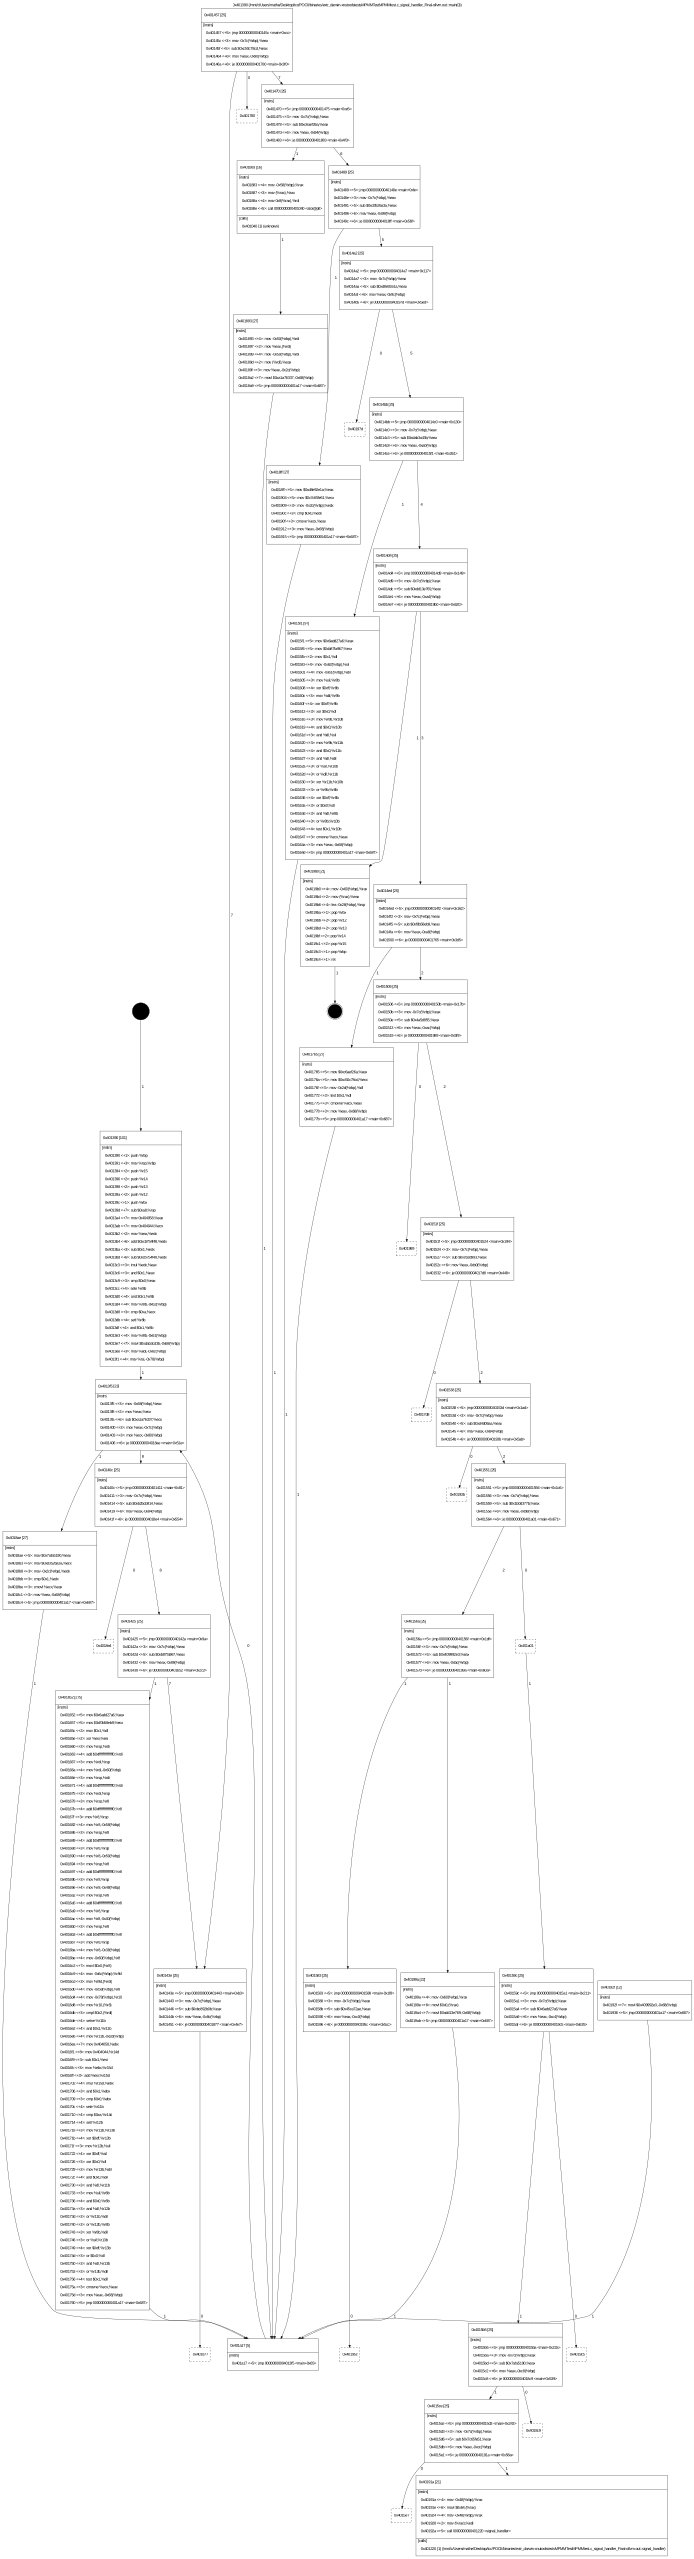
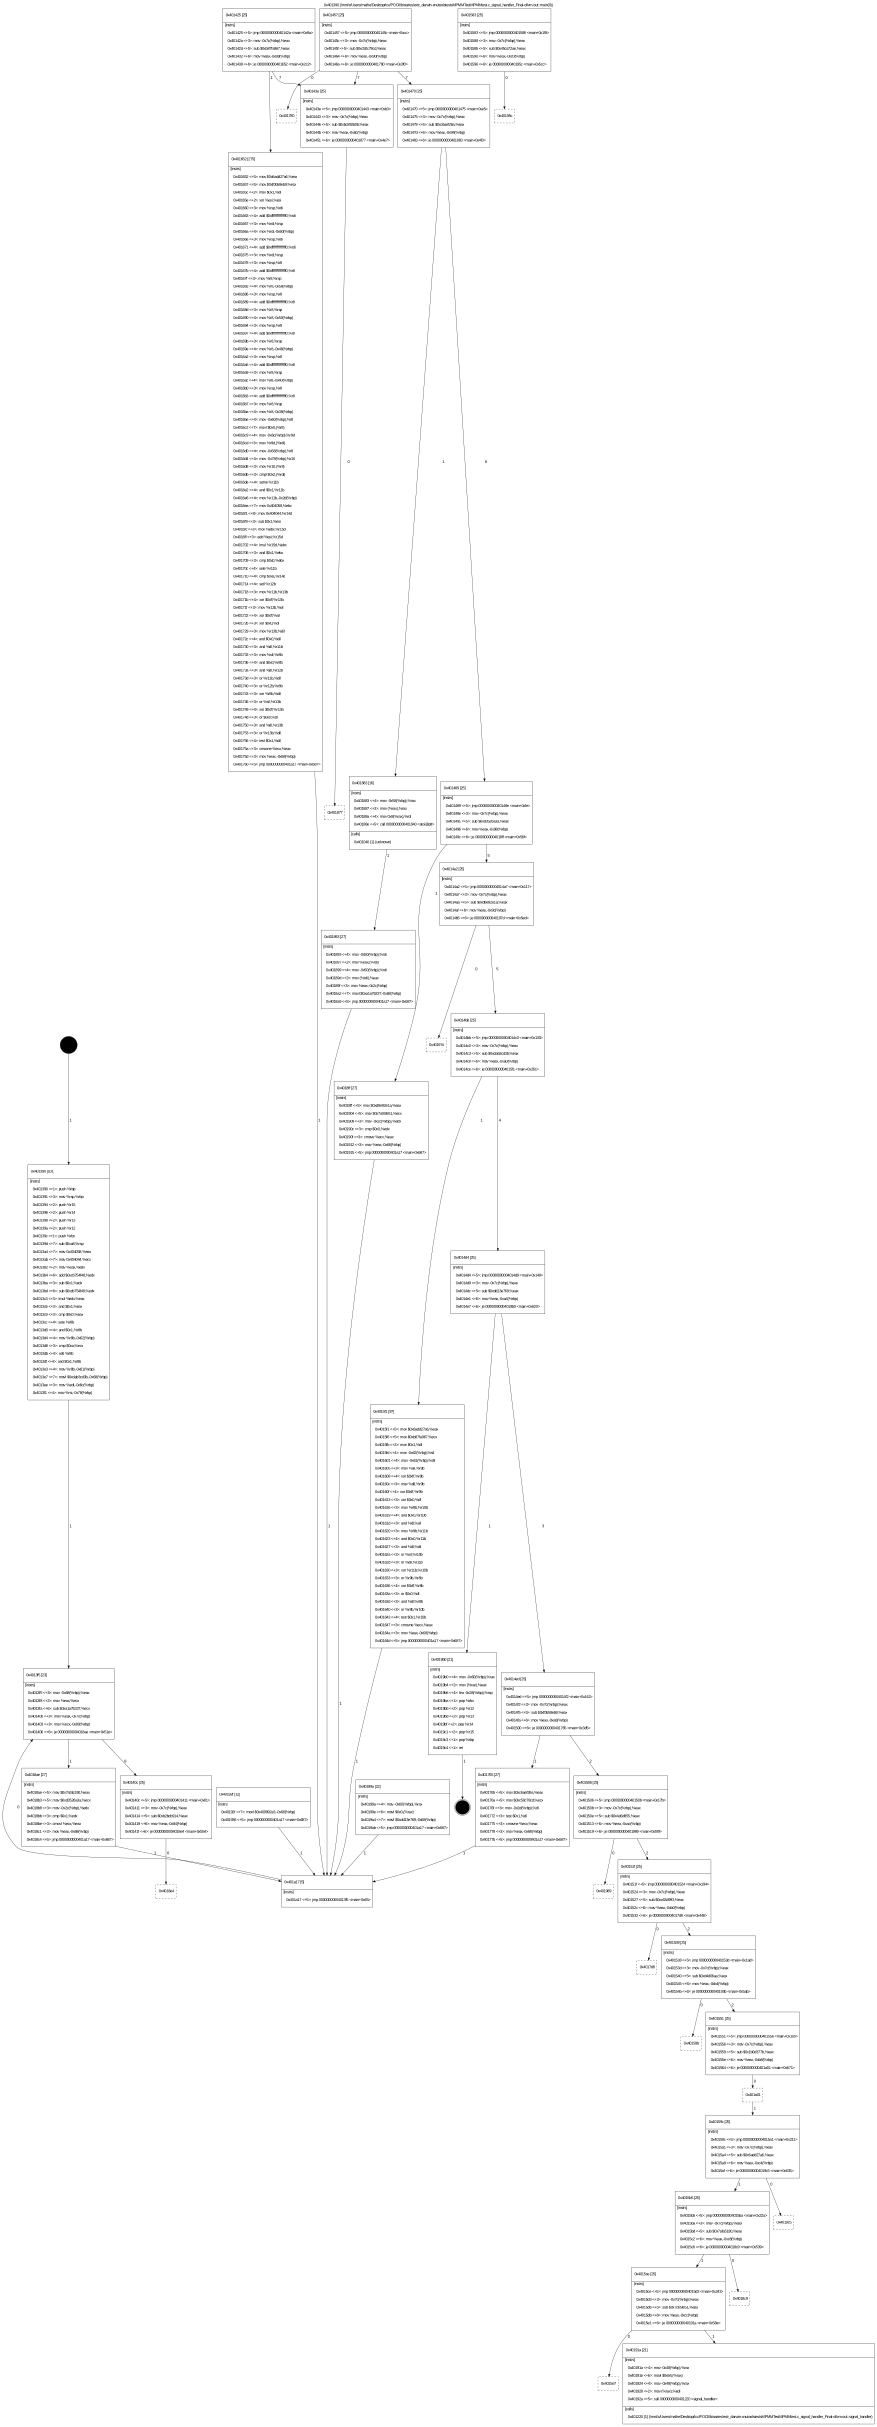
(152, 1569) -> none
(448, 1646) -> none
